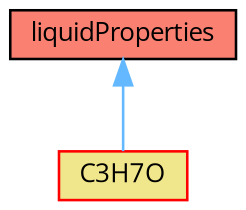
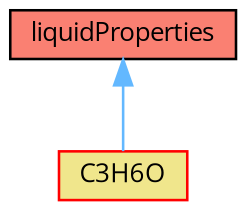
(123, 176) -> (123, 176)
